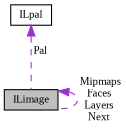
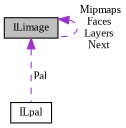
(31, 63) -> (31, 76)
